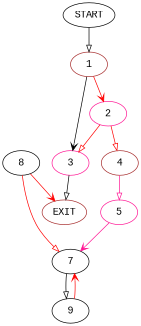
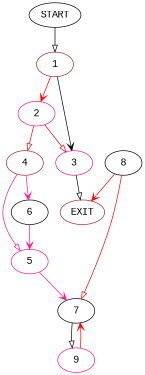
none -> (30, 212)
(71, 311) -> (76, 360)
